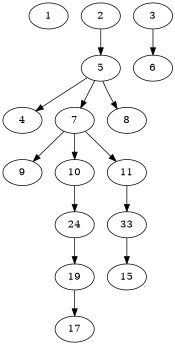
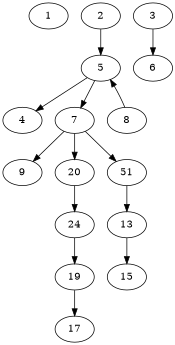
(108, 92) -> (120, 96)
(75, 173) -> (75, 173)
(127, 173) -> (127, 173)
(127, 225) -> (127, 225)
